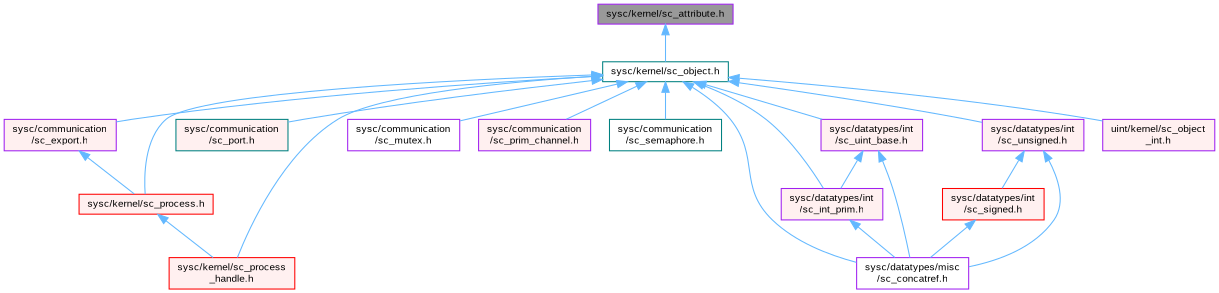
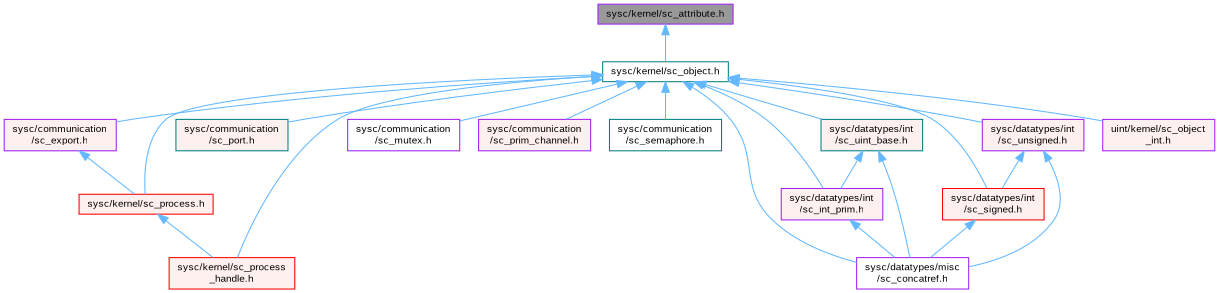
none -> (935, 121)
(872, 135) -> (872, 135)
